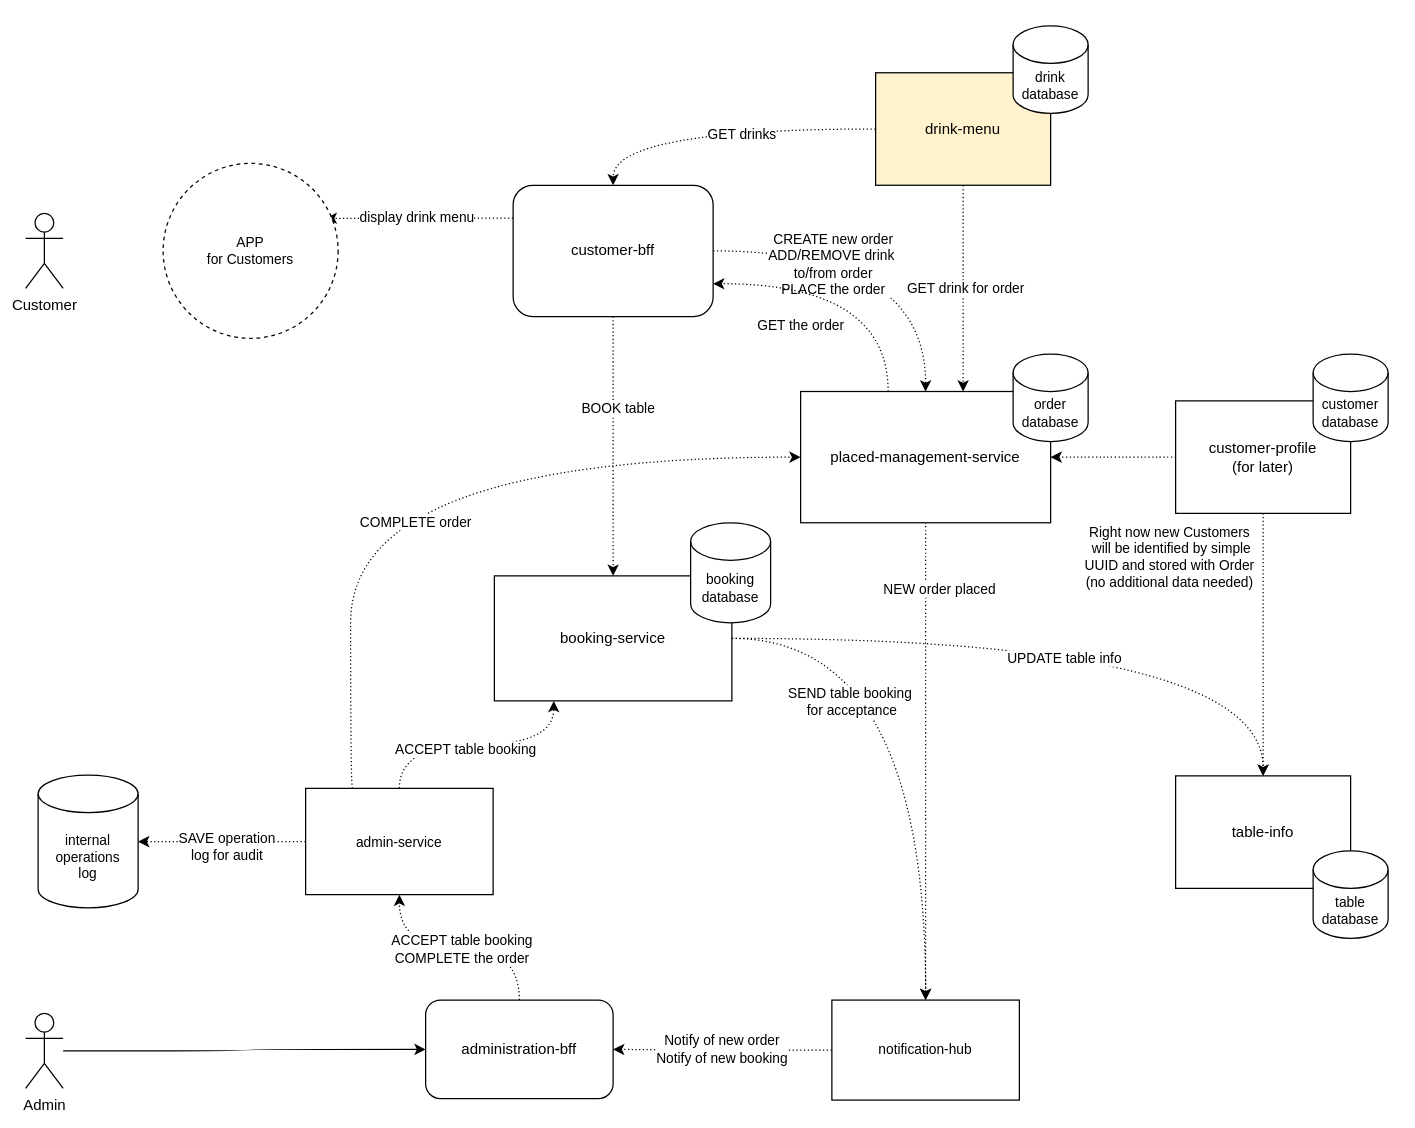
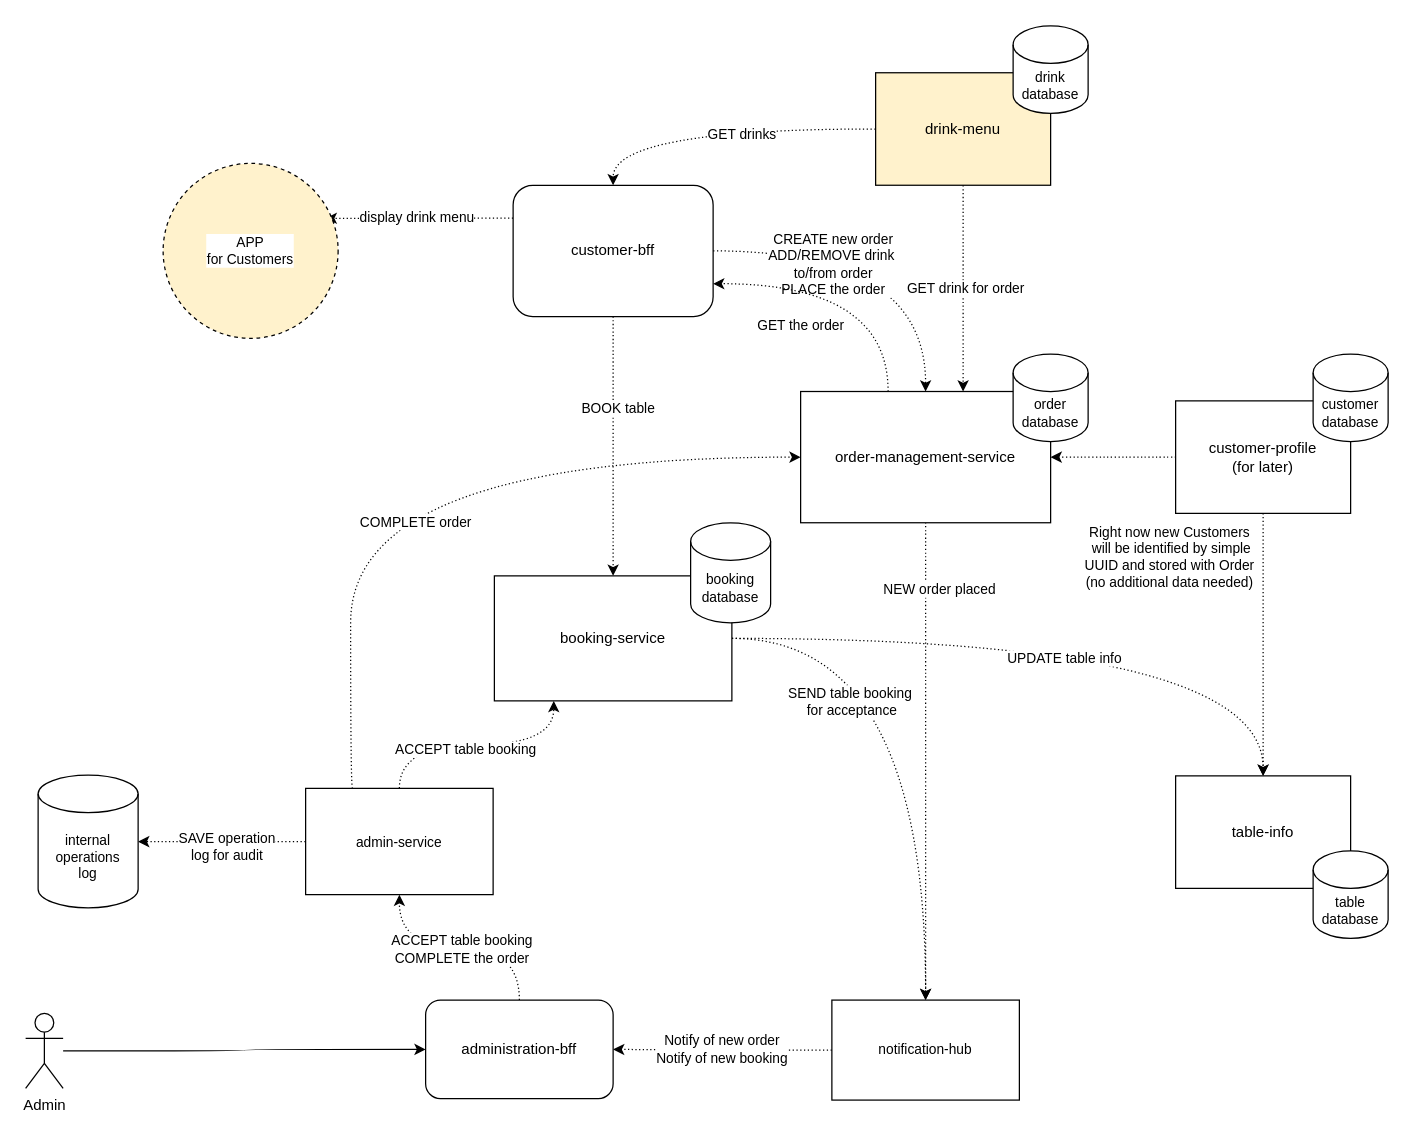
(44, 251) -> none
(251, 251) -> (251, 251)
(926, 457) -> (926, 457)
